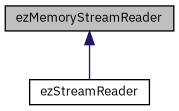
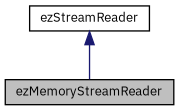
(90, 62) -> (90, 62)
